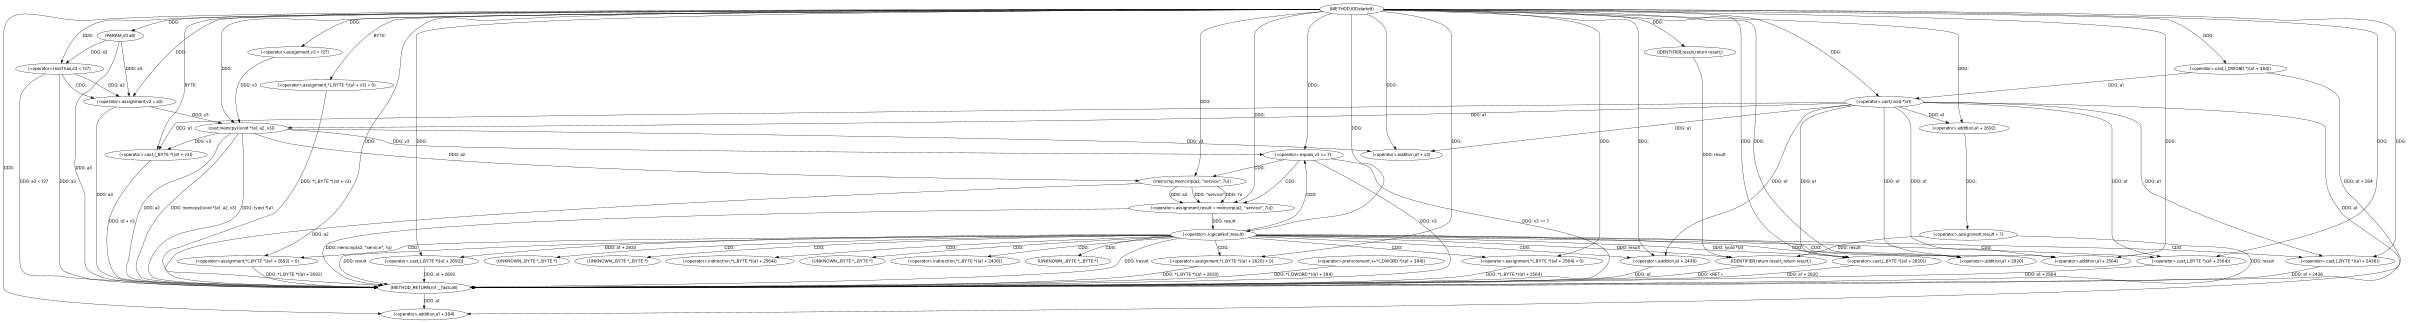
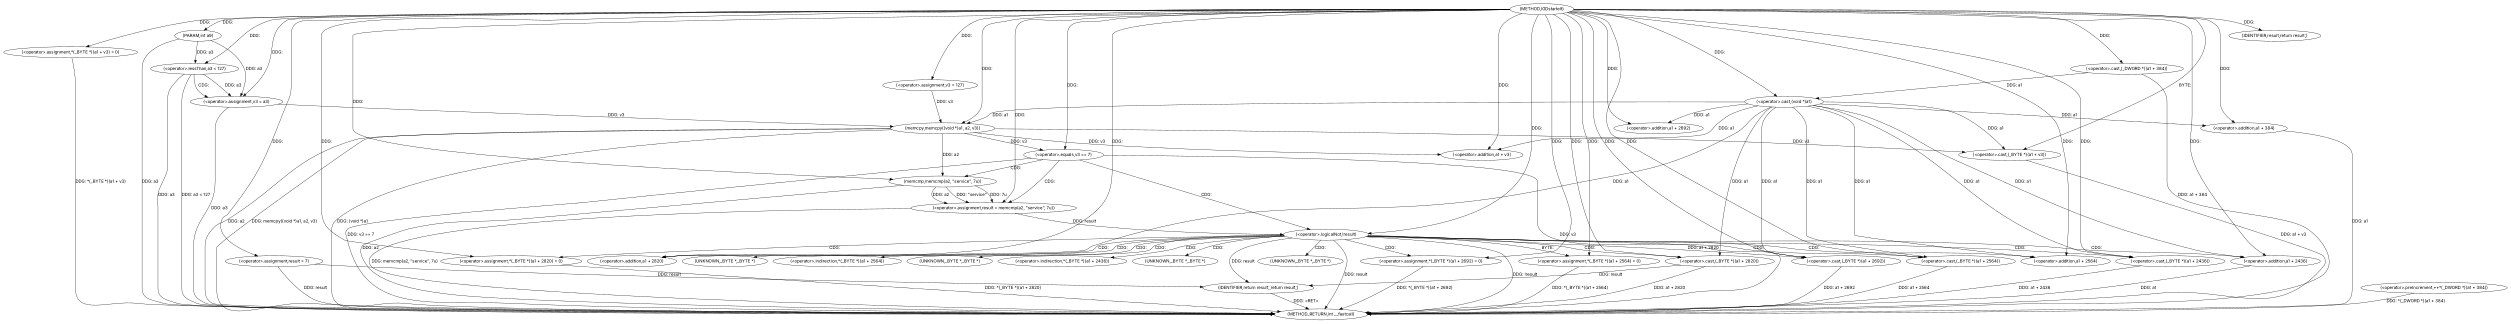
(380, 36) -> (206, 22)
(242, 128) -> (943, 128)
(1703, 164) -> (1497, 278)
(1966, 180) -> (768, 12)
none -> (1762, 196)
(1295, 215) -> (1193, 194)
(1398, 248) -> (1548, 248)
(1728, 248) -> (1591, 248)
(424, 300) -> (1972, 311)
